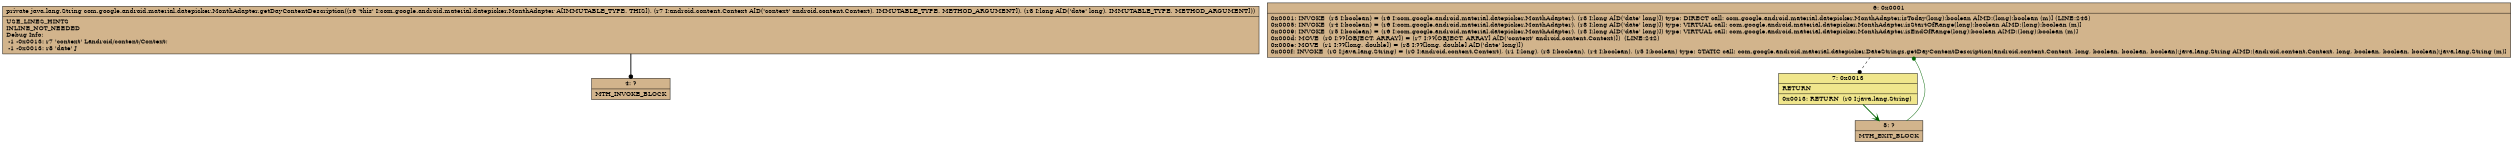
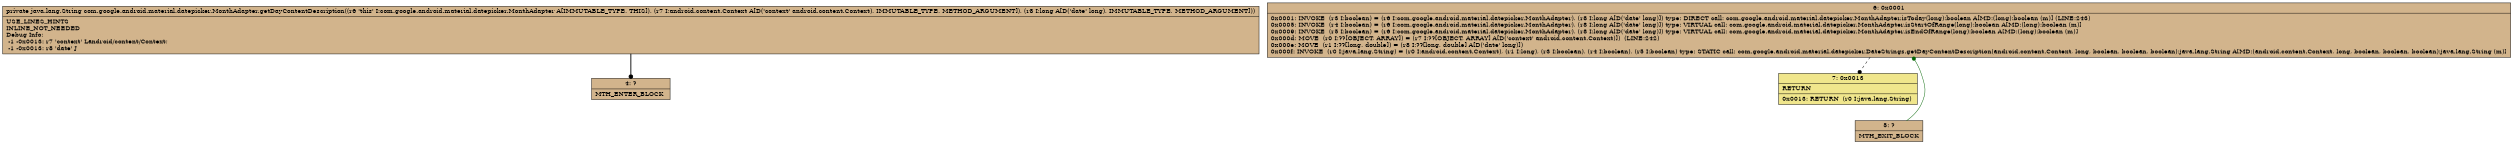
(631, 94) -> (630, 94)
(1869, 111) -> none
